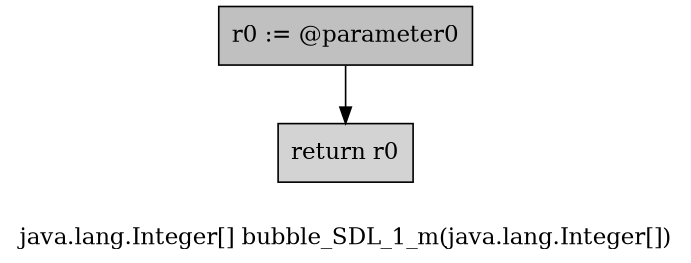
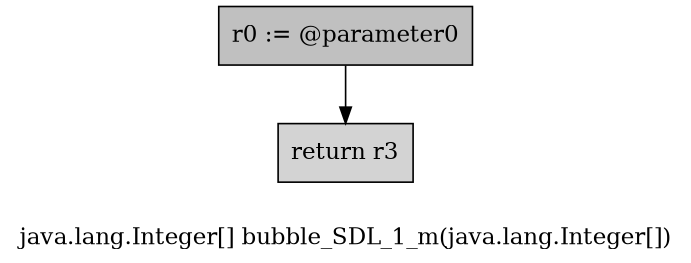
(346, 153) -> (346, 153)
